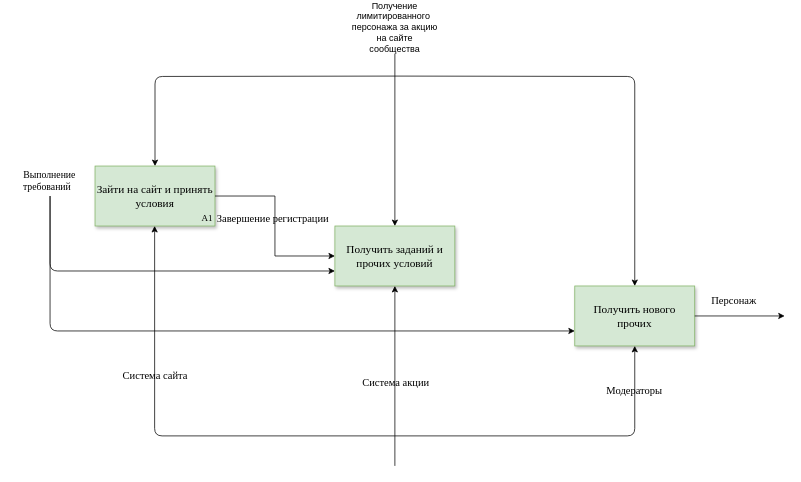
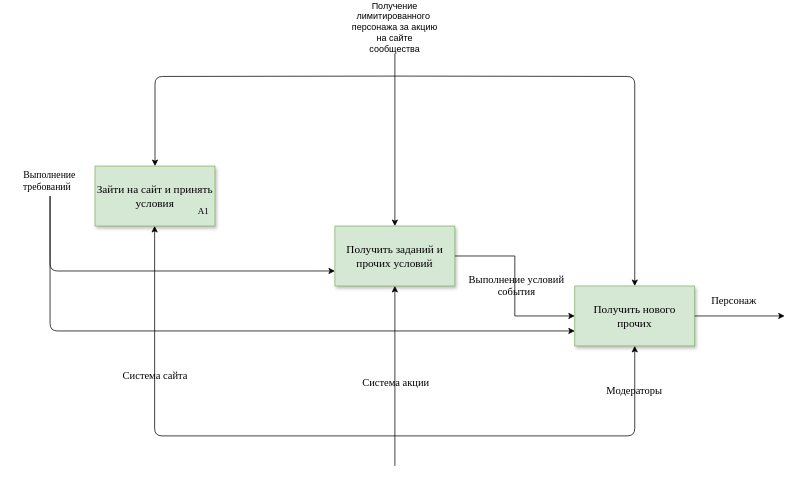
(207, 219) -> (204, 211)
(275, 220) -> none
none -> (515, 285)
